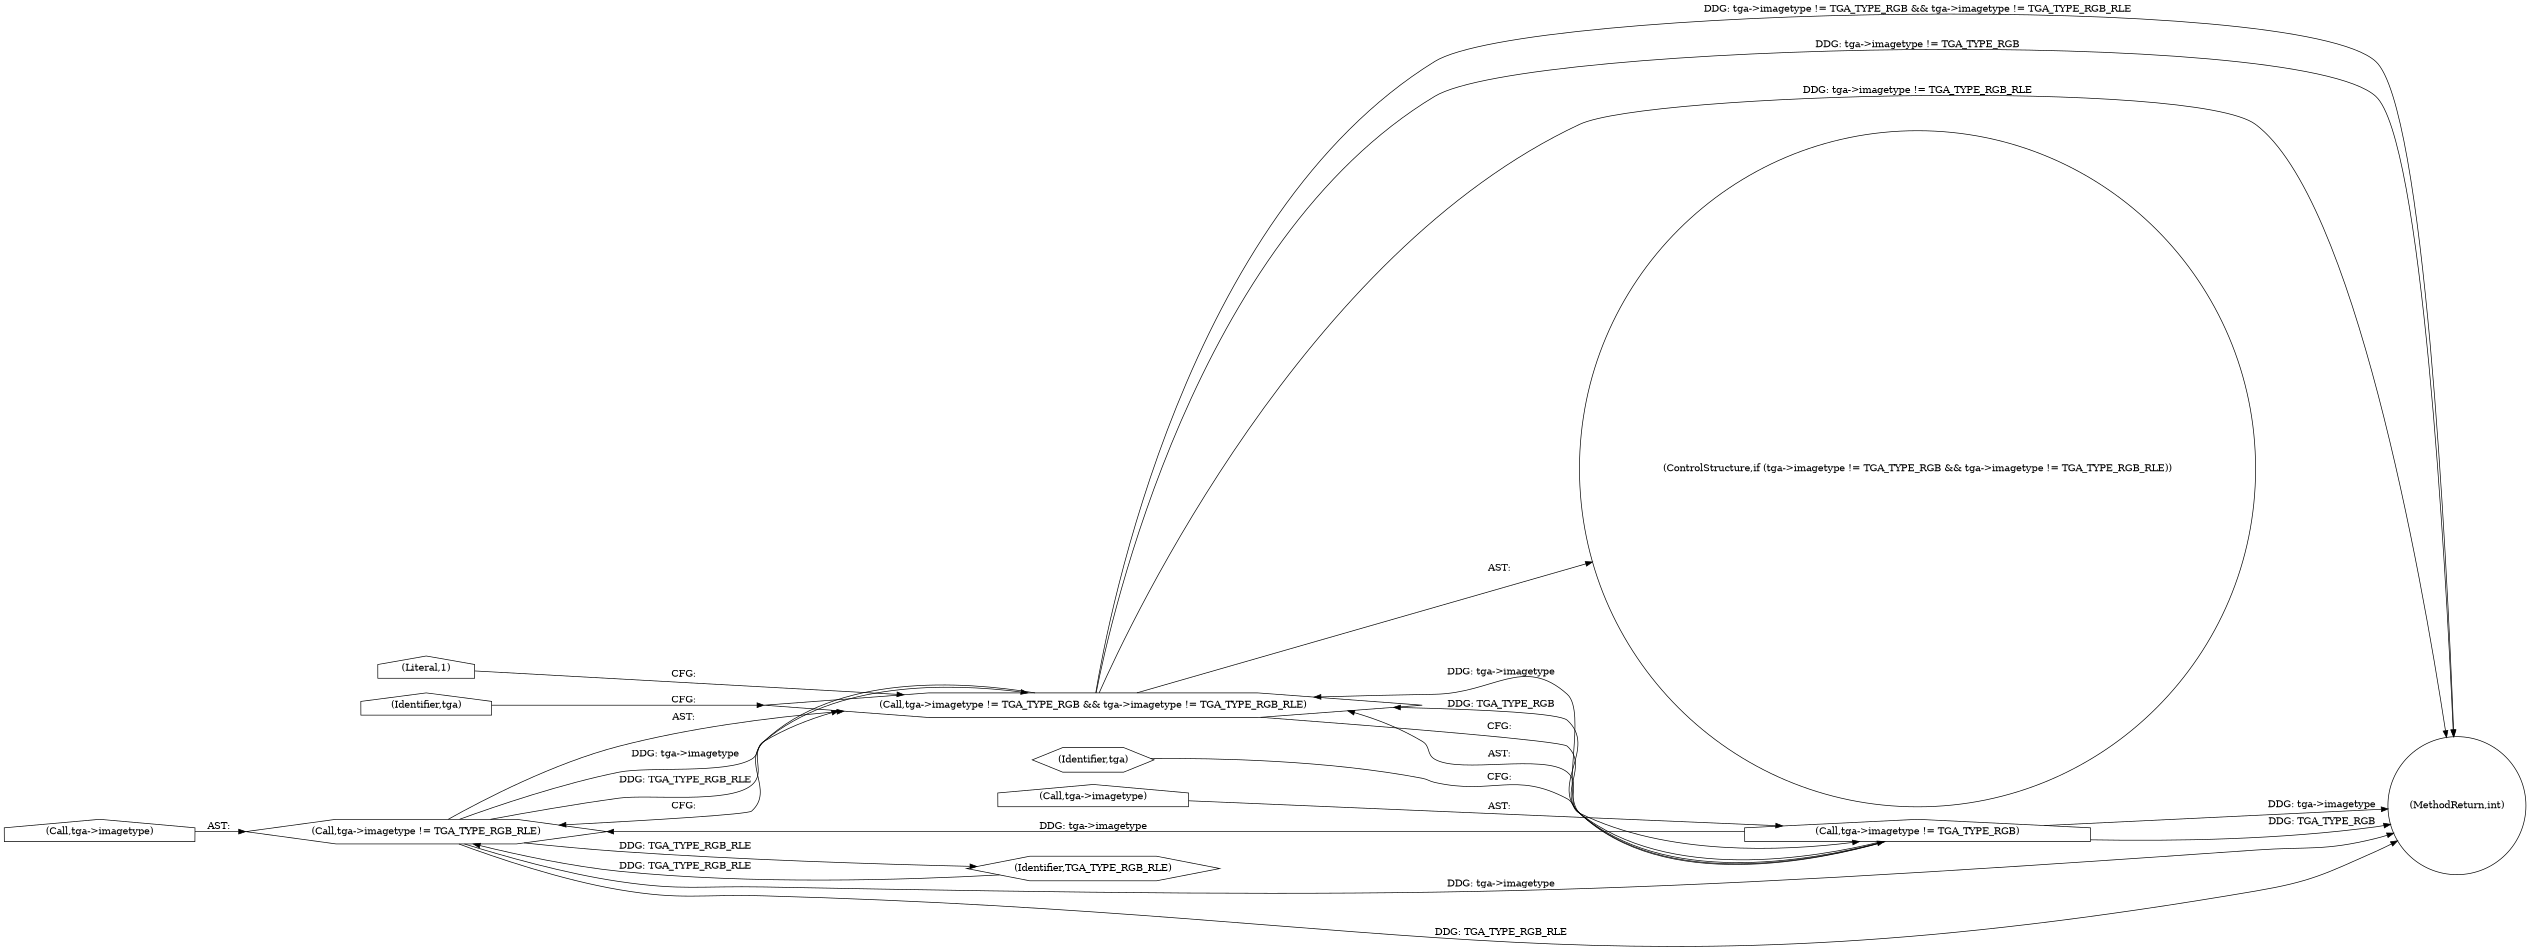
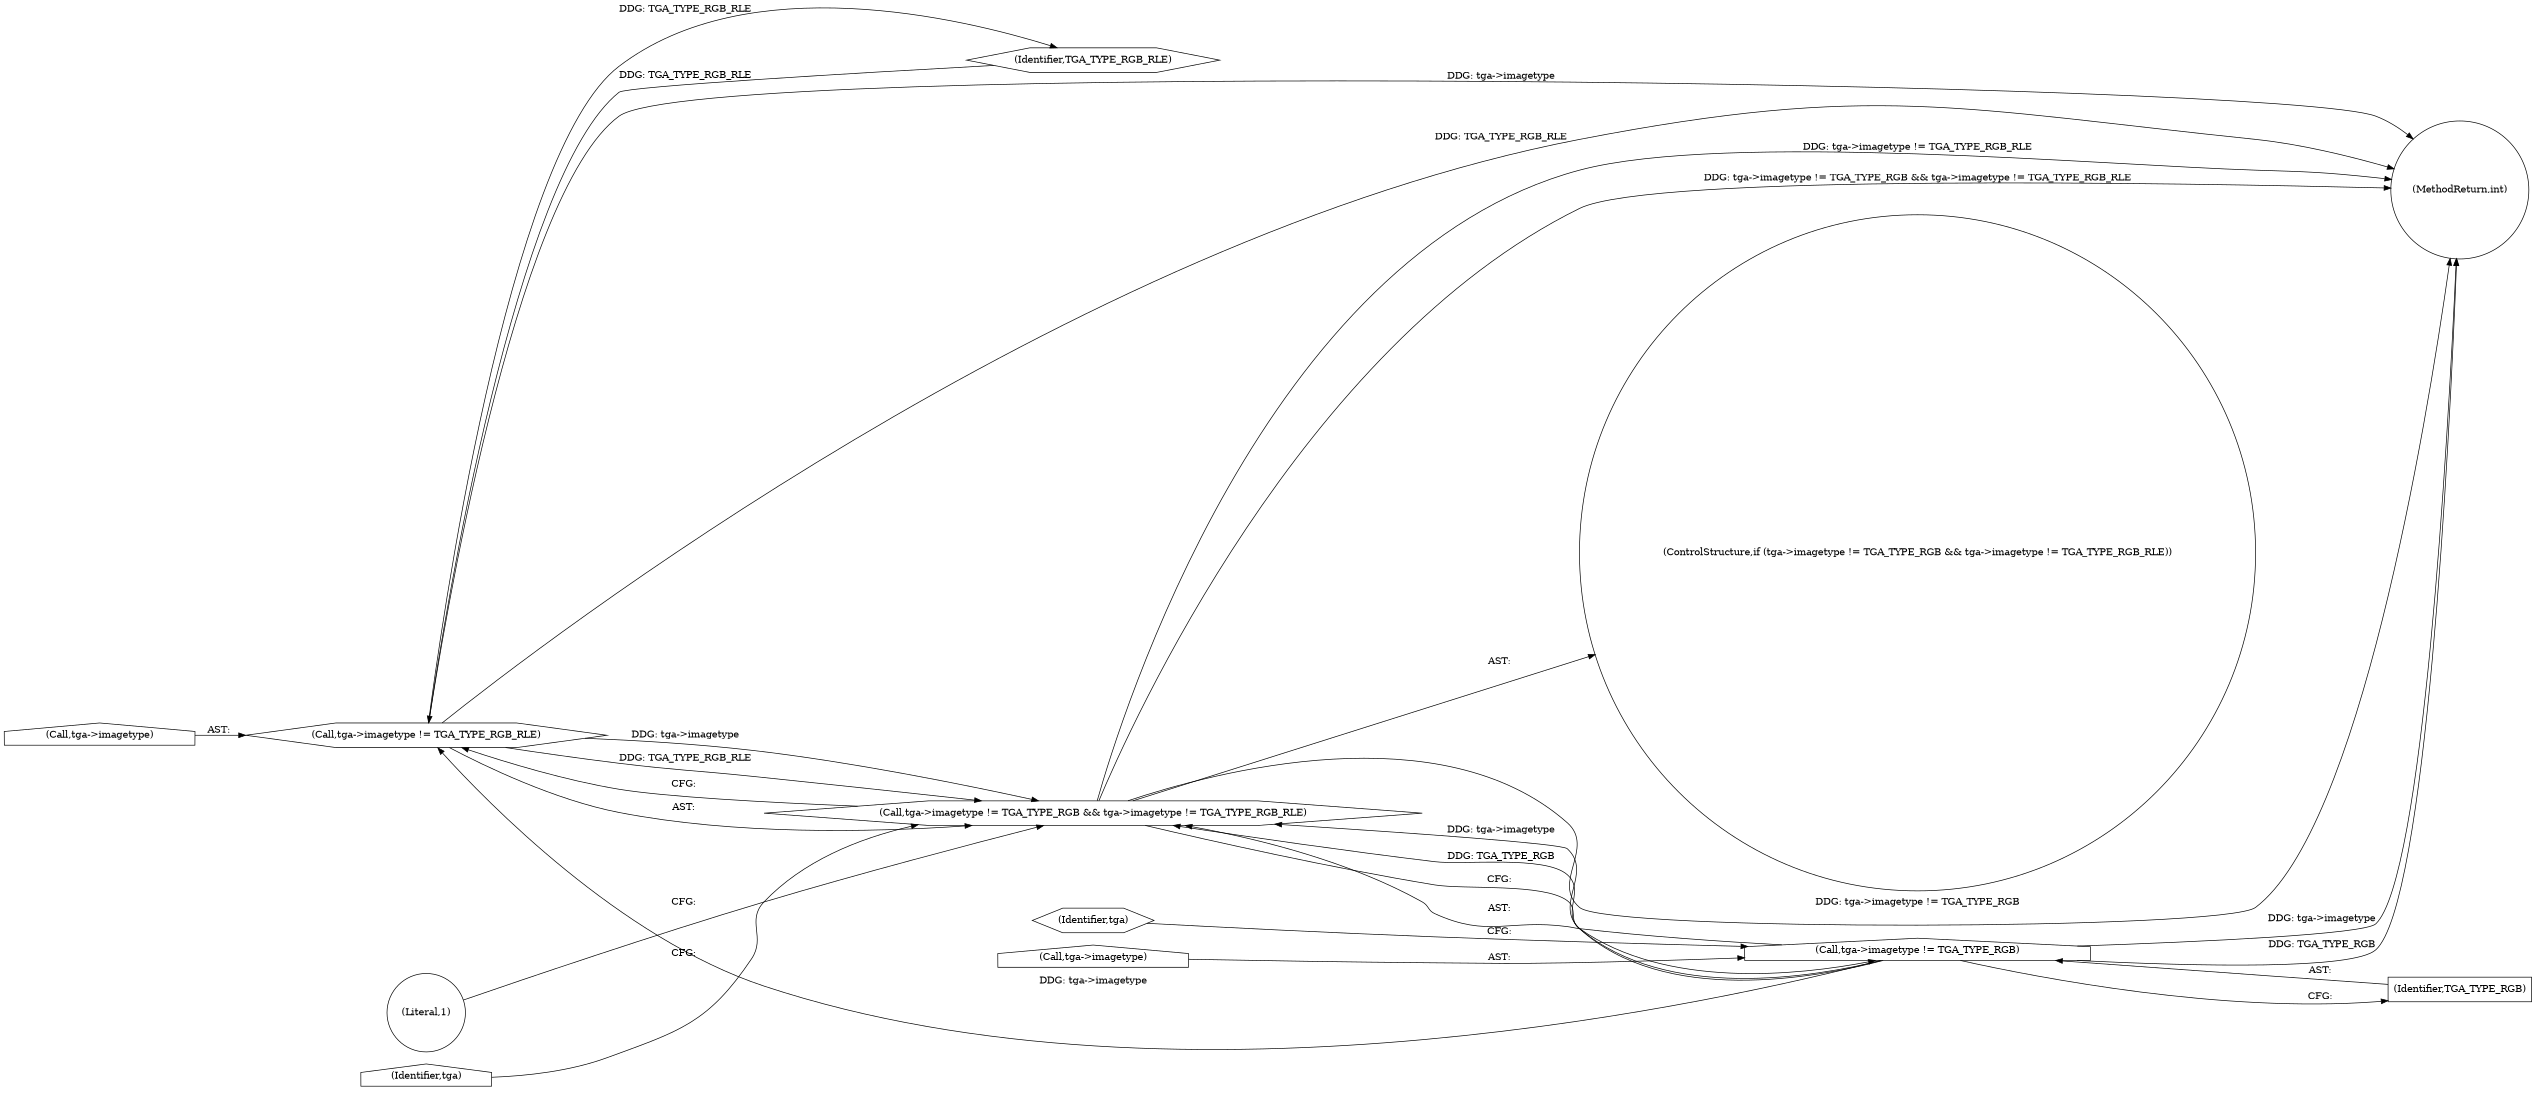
(426, 668) -> (426, 1013)
none -> (2460, 989)
